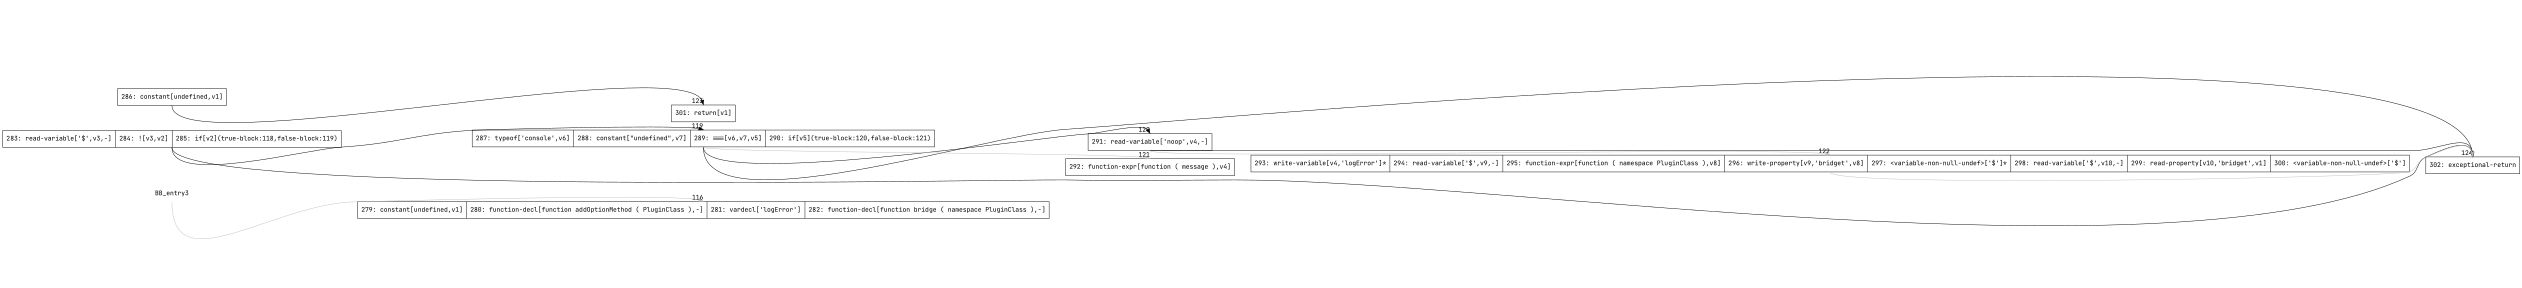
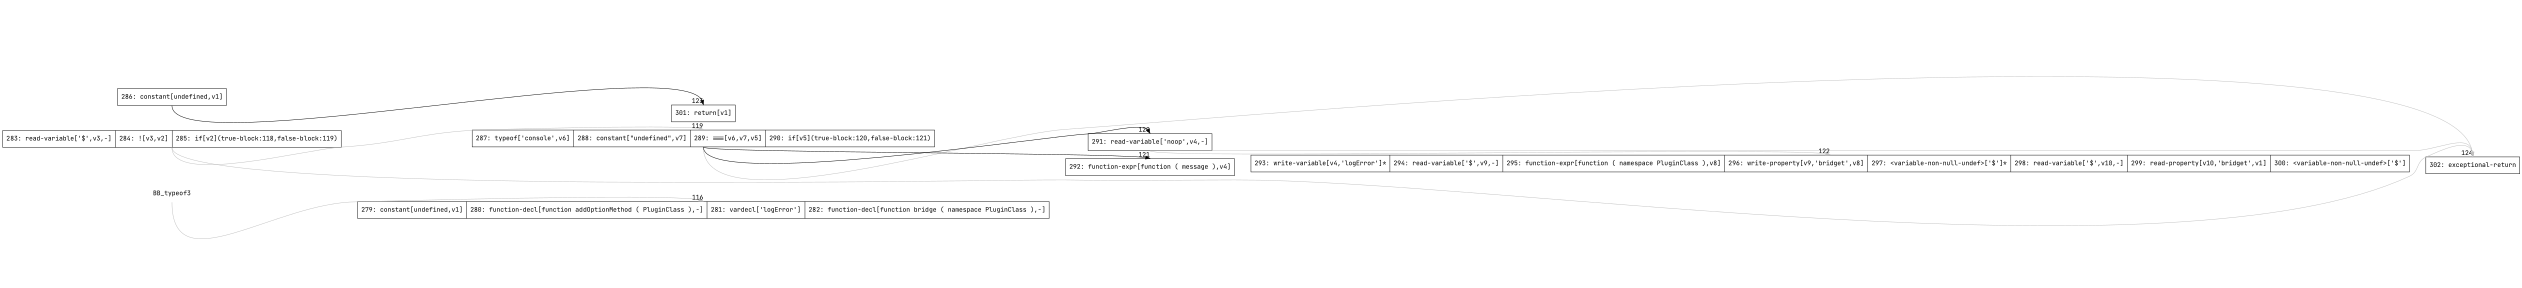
(1586, 92) -> (1586, 92)
(431, 135) -> (431, 135)
(1847, 151) -> (1847, 151)
(891, 152) -> (891, 152)
(2156, 180) -> none
(1331, 183) -> (1331, 183)
(172, 194) -> (172, 194)
